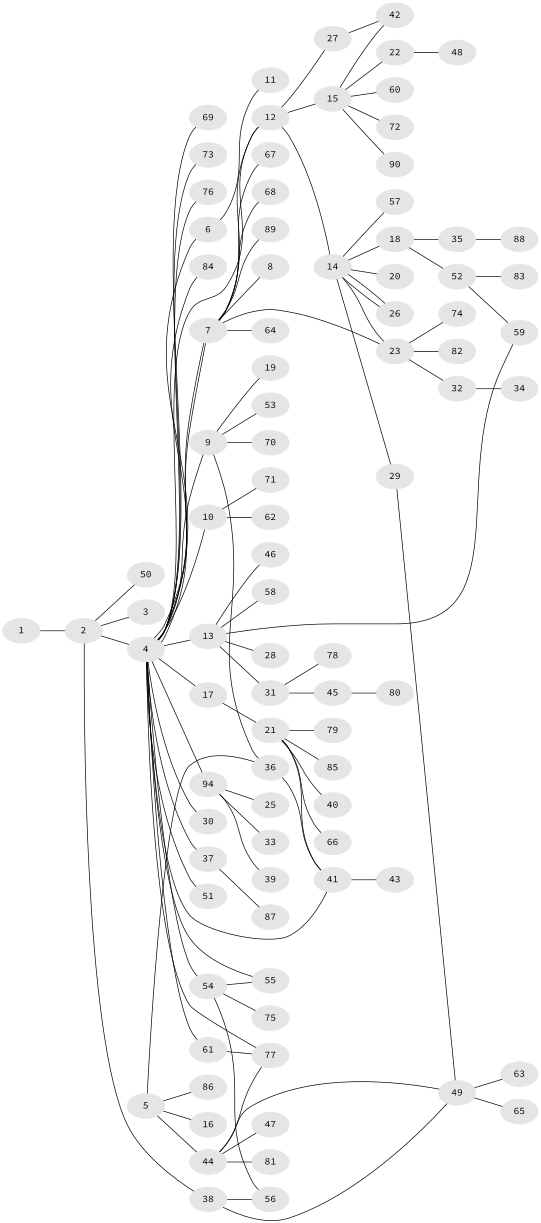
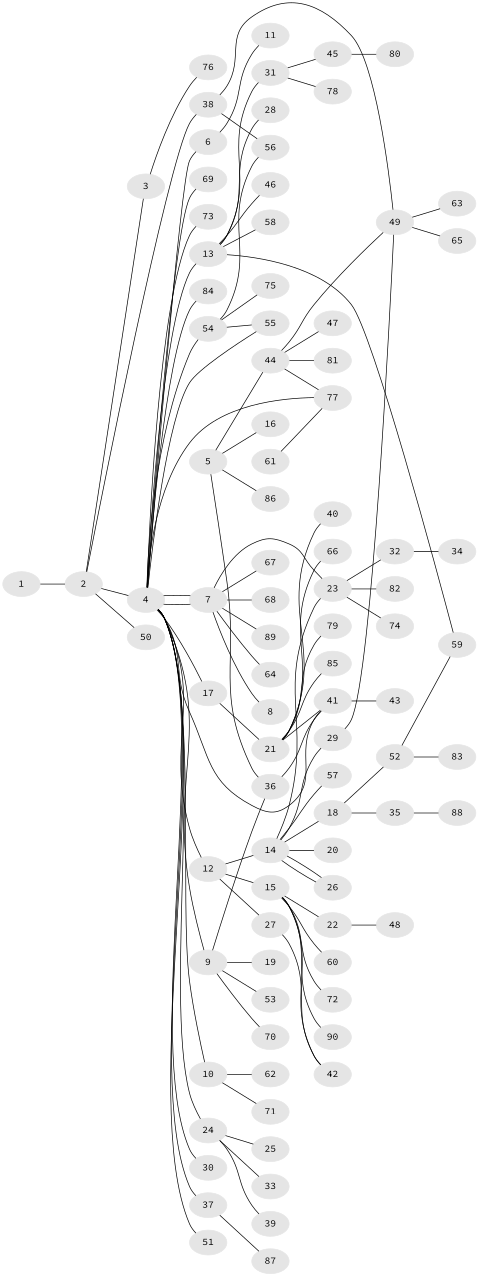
(238, 224) -> none
(177, 421) -> (169, 124)
(208, 784) -> (208, 1130)
(160, 853) -> none
